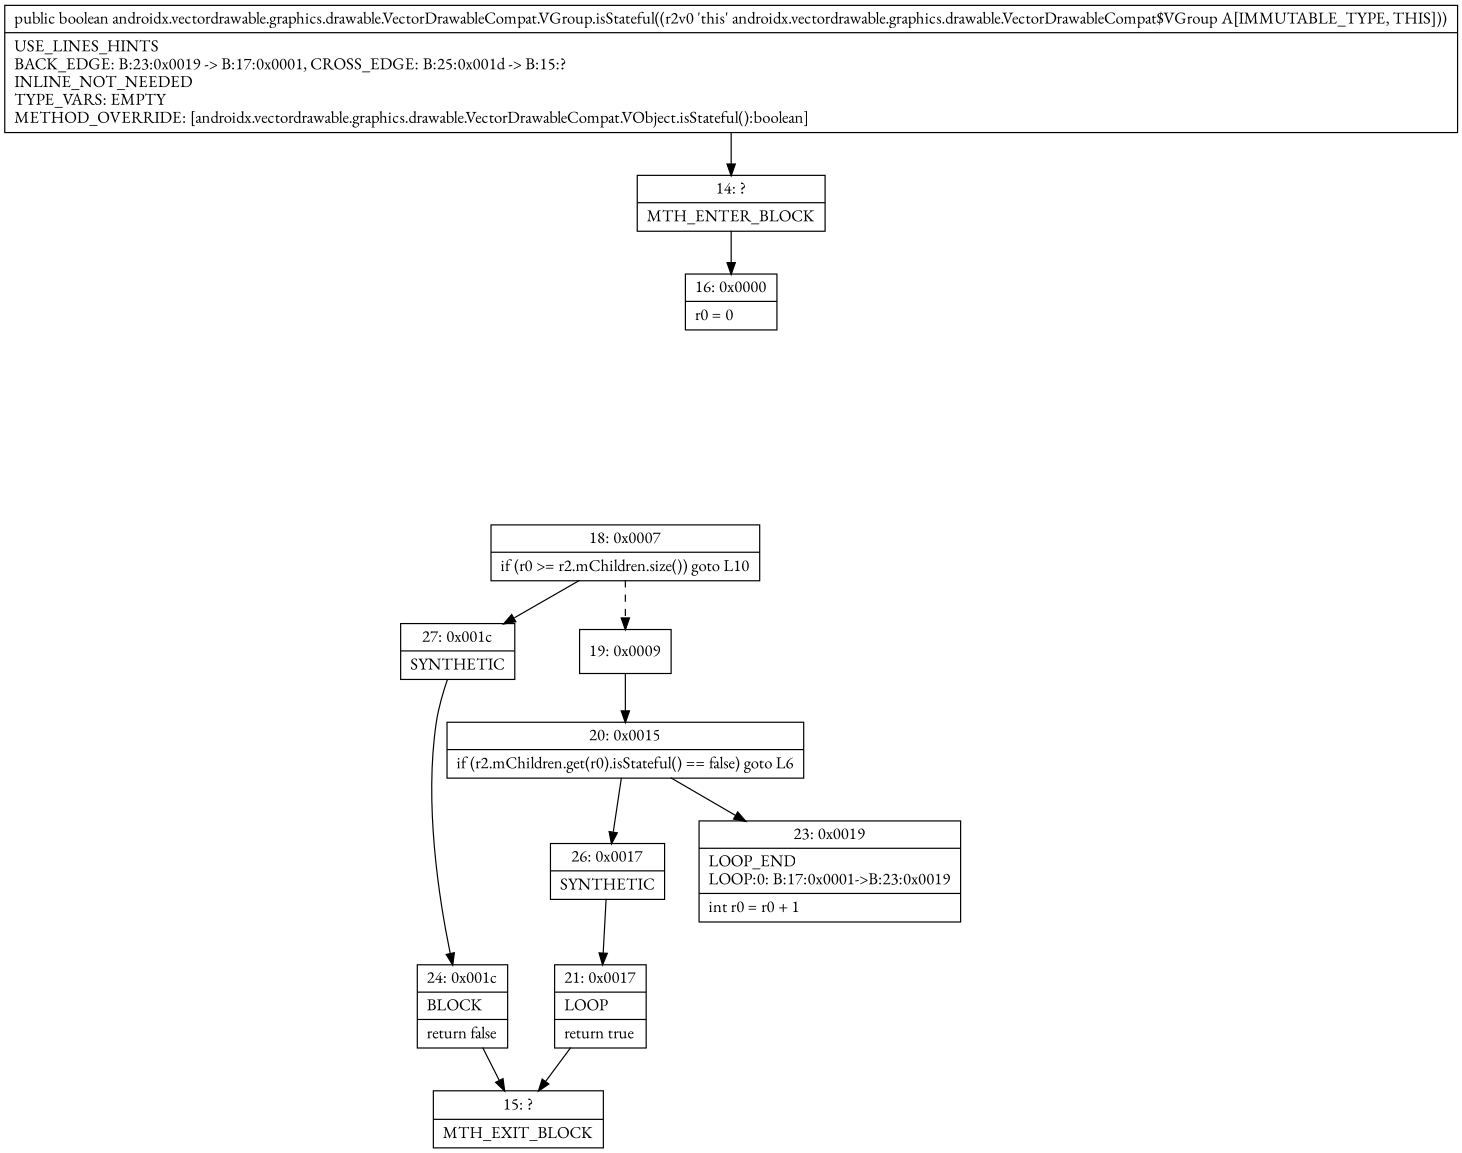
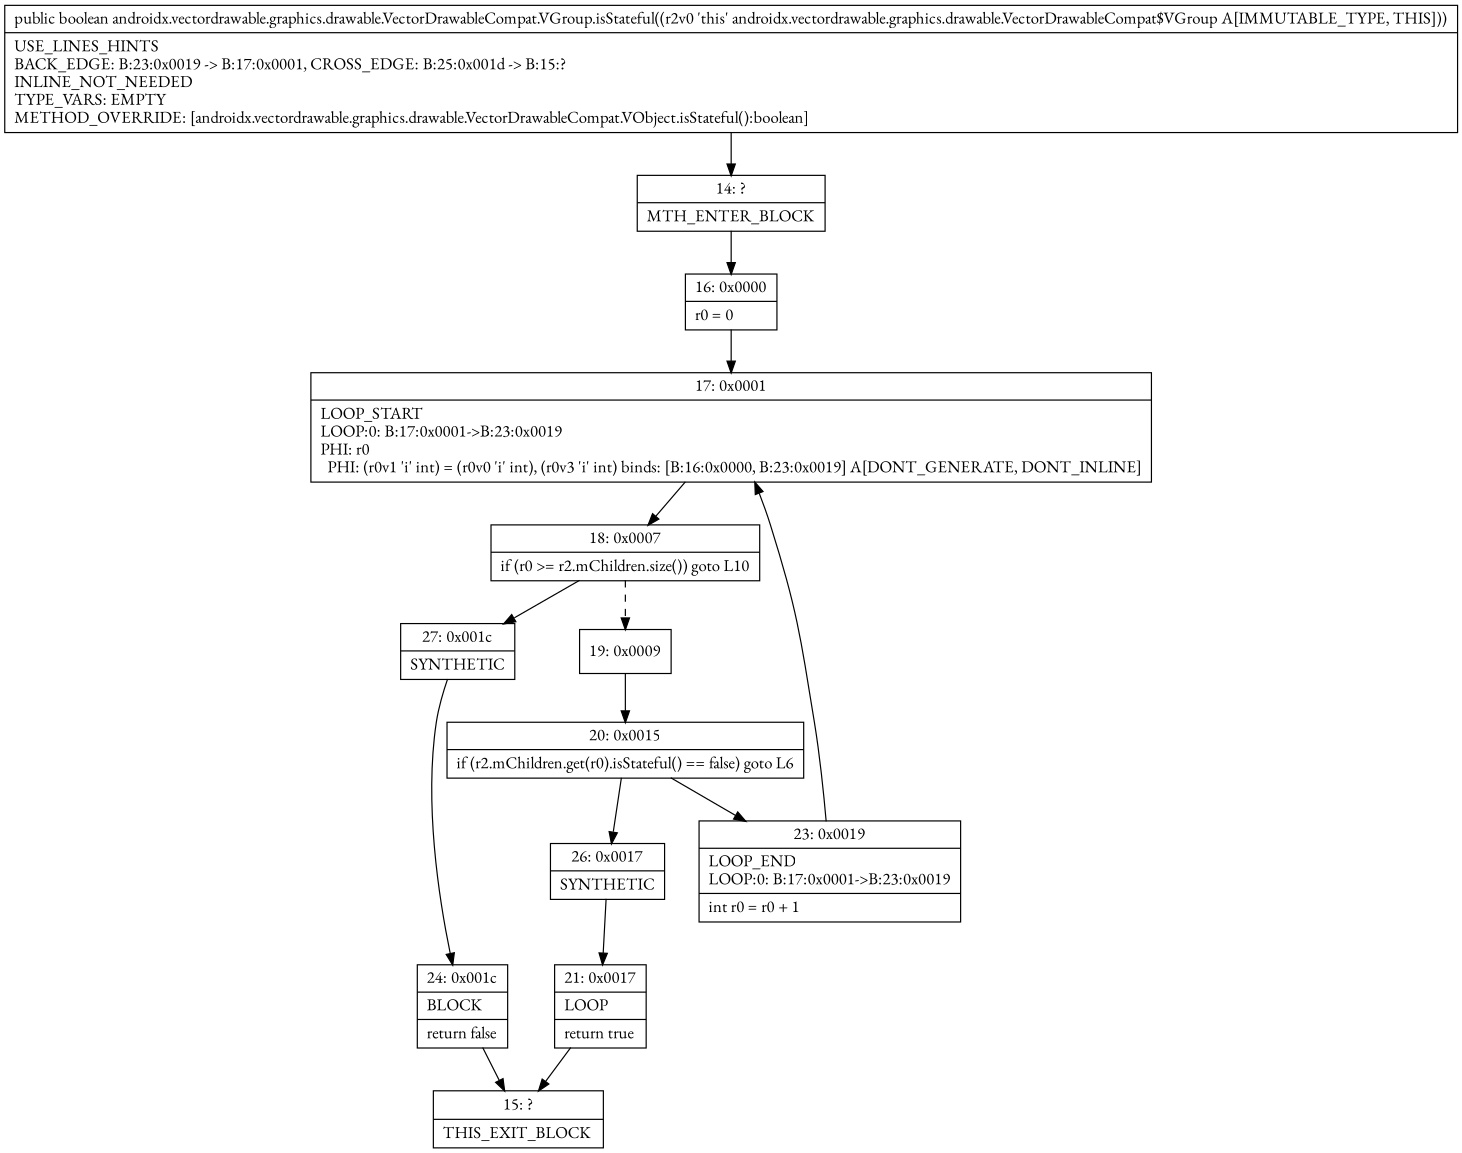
none -> (731, 427)
(518, 1133) -> (517, 1133)
